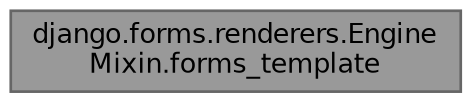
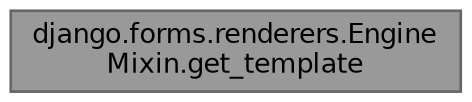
(236, 51) -> (236, 51)
